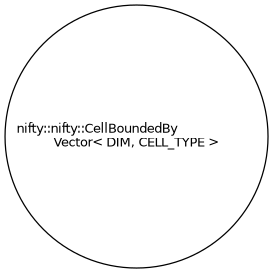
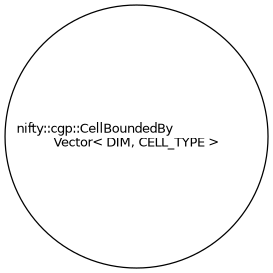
(137, 137) -> (137, 137)
